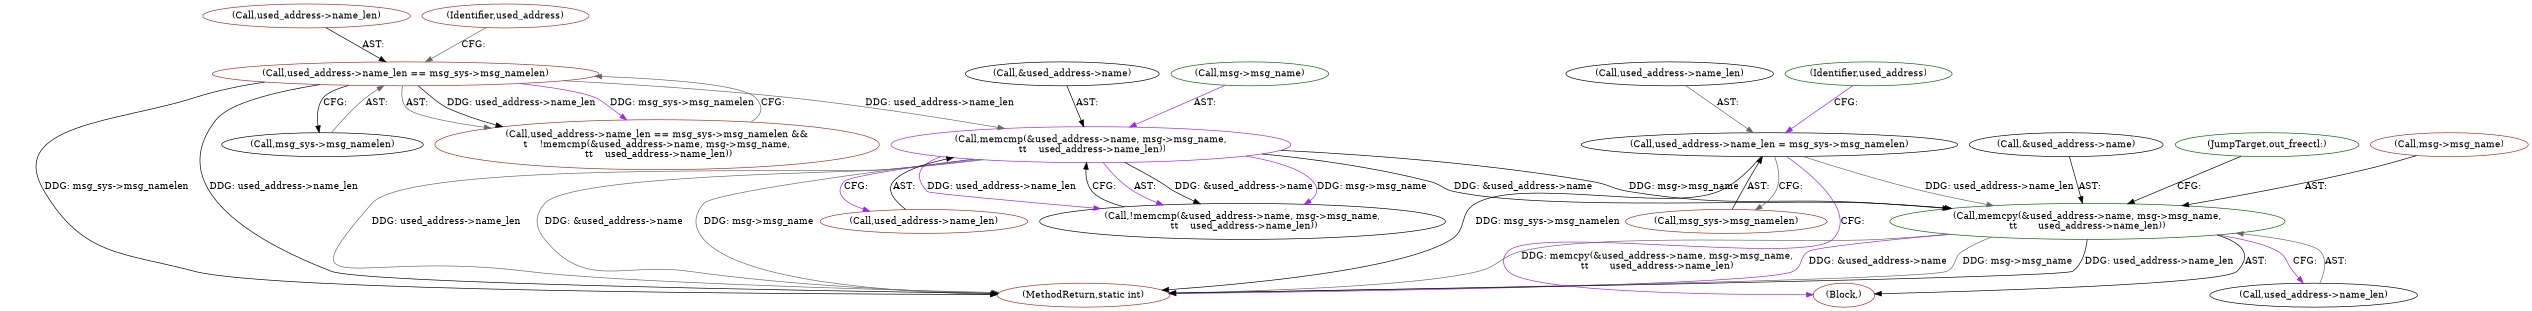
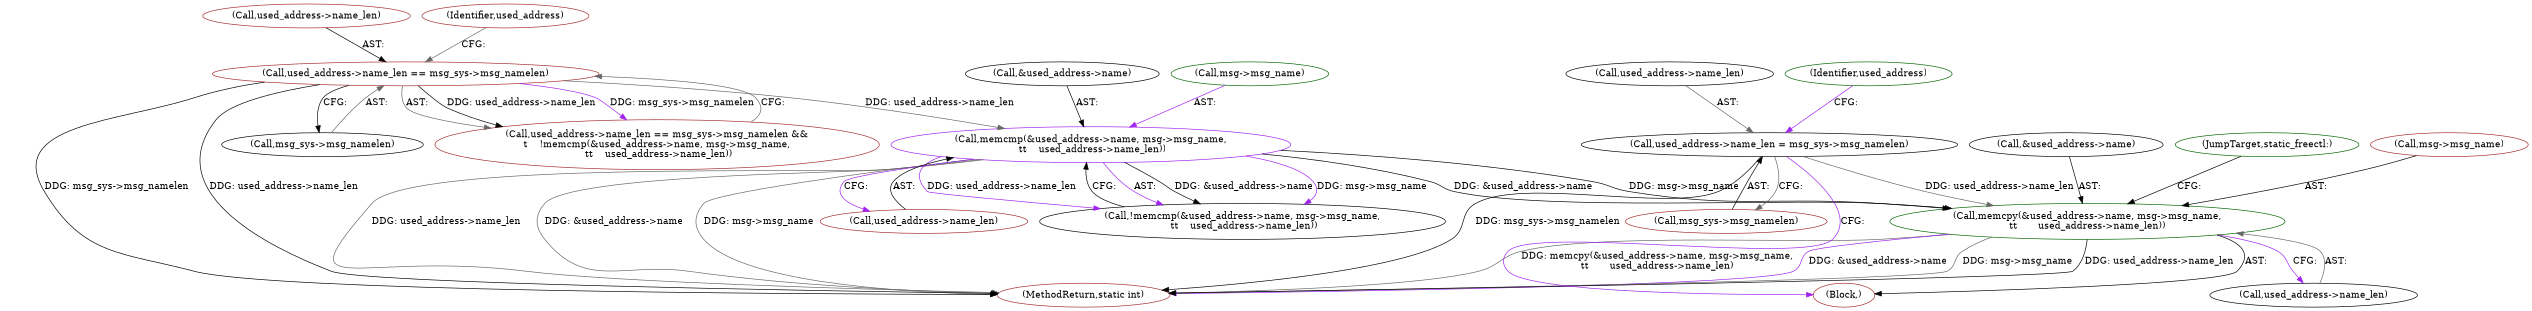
(2267, 145) -> (2267, 145)
